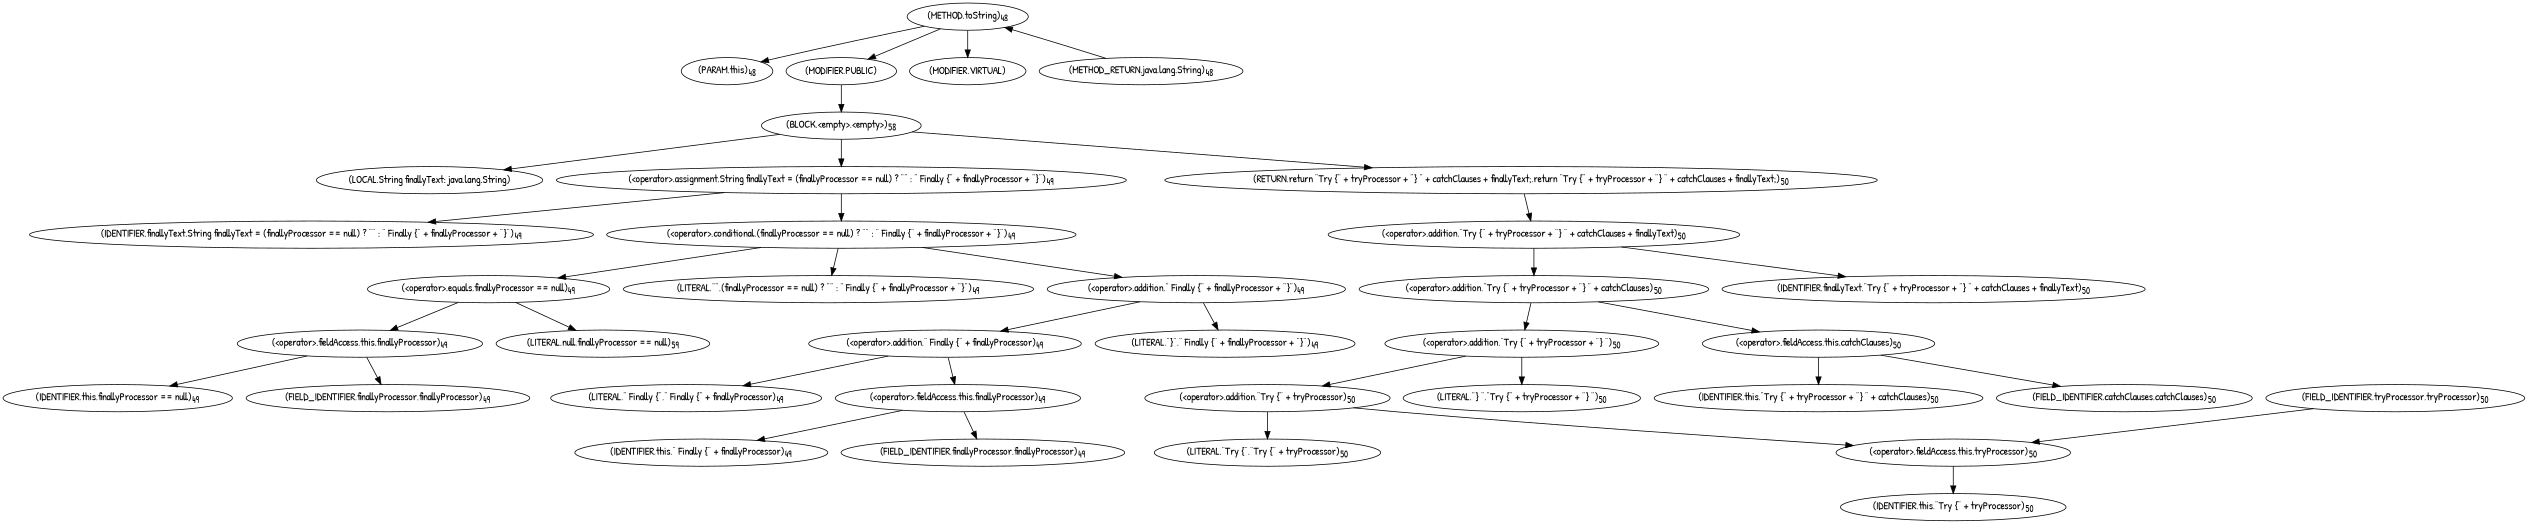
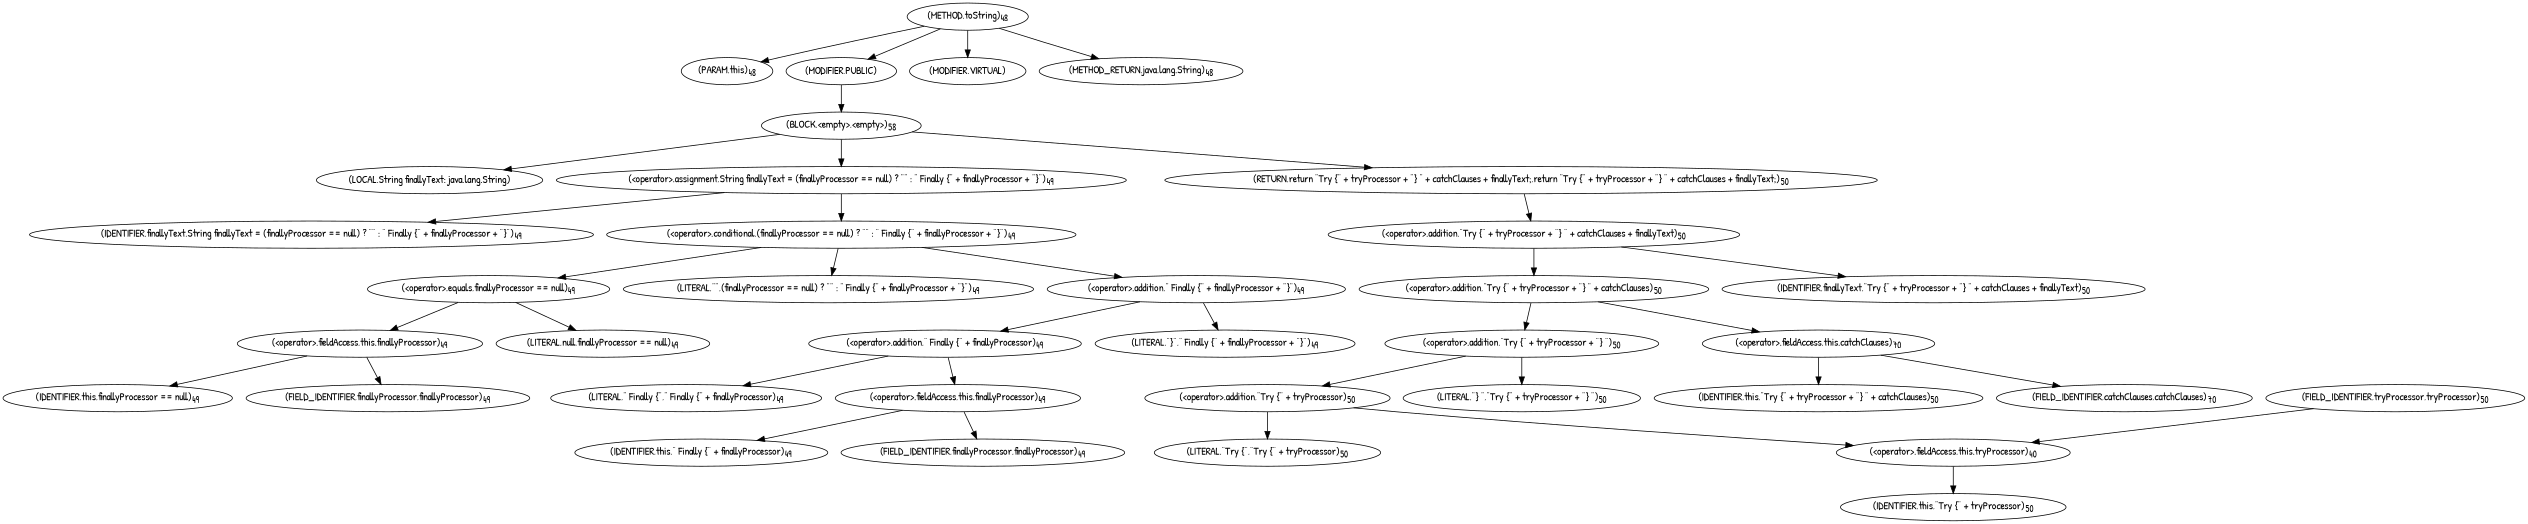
(1059, 44) -> (1045, 43)
(675, 343) -> (675, 343)
(1897, 343) -> (1897, 343)
(2212, 397) -> (2212, 397)
(2033, 452) -> (2033, 452)
